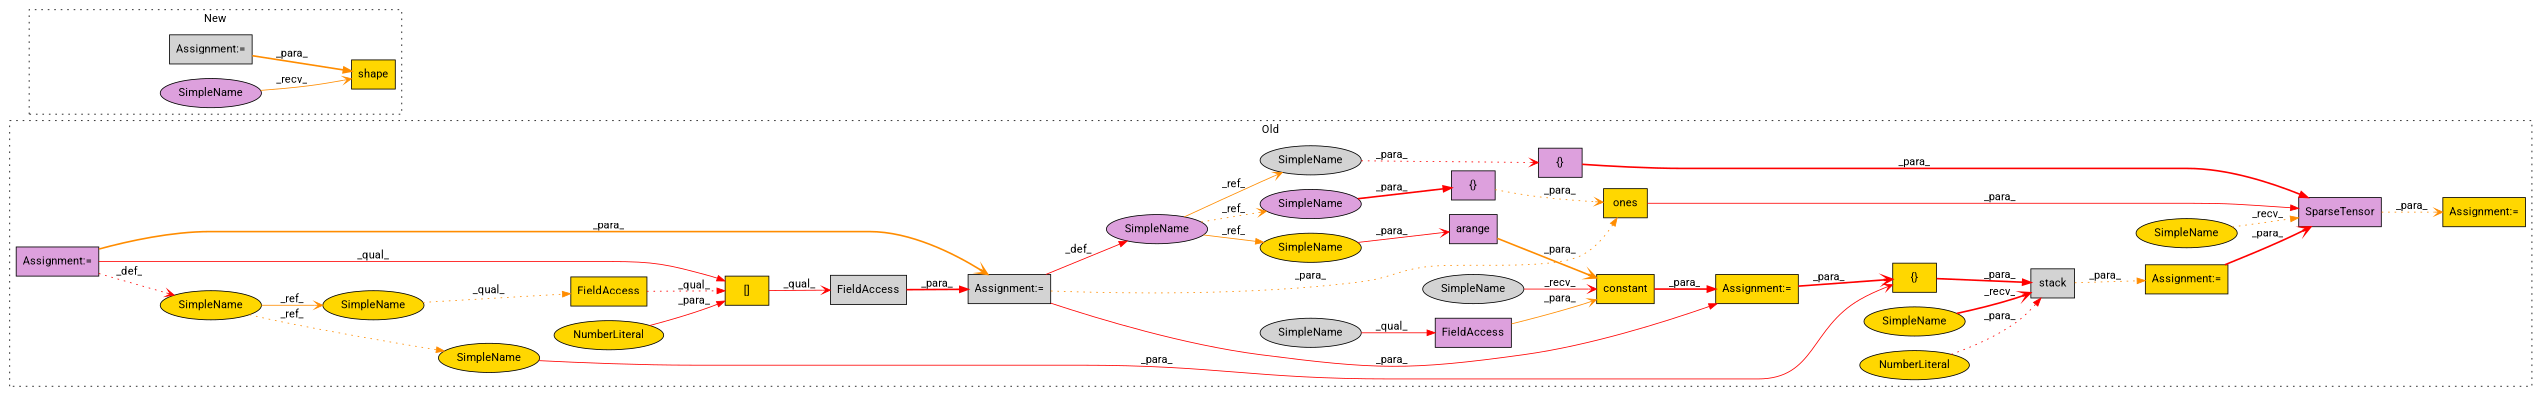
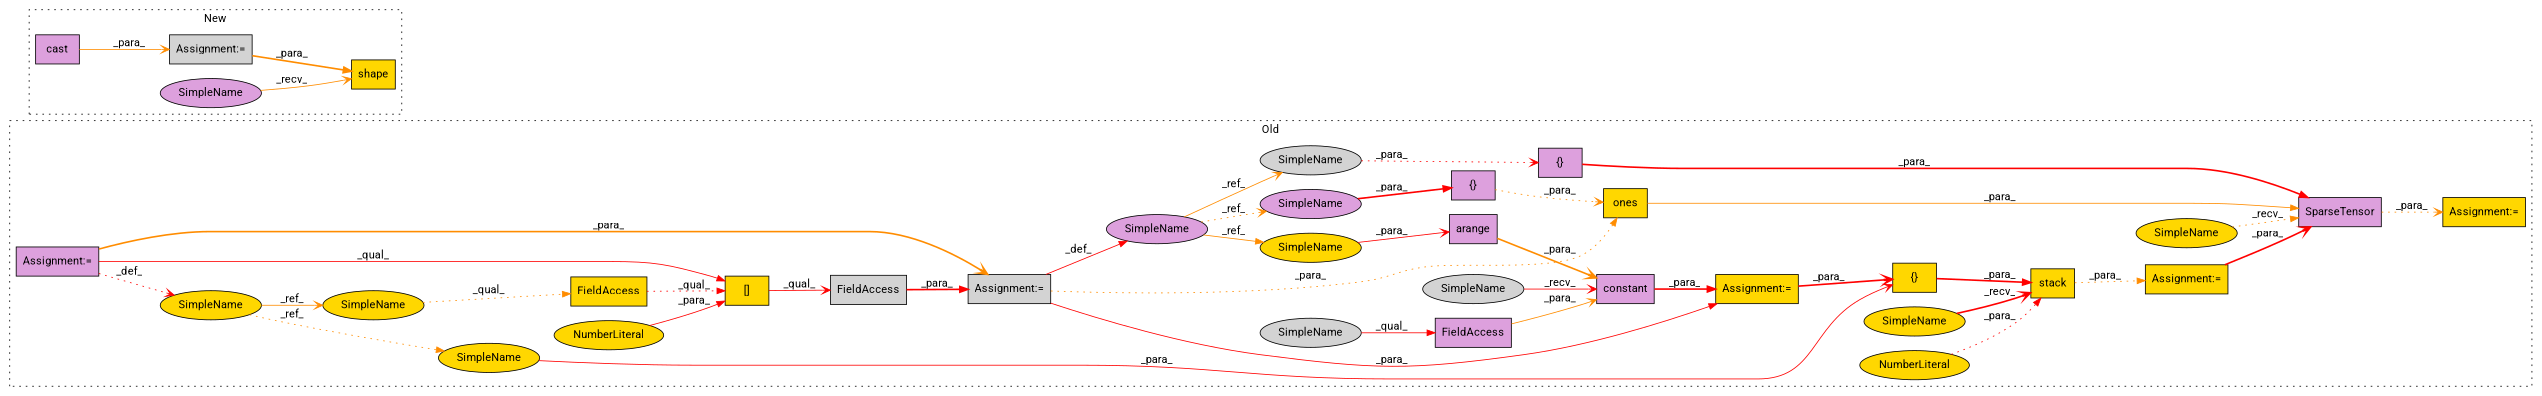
none -> (57, 49)
(1969, 203) -> (1969, 203)
(2053, 283) -> (2053, 283)
(1625, 289) -> (1625, 289)
